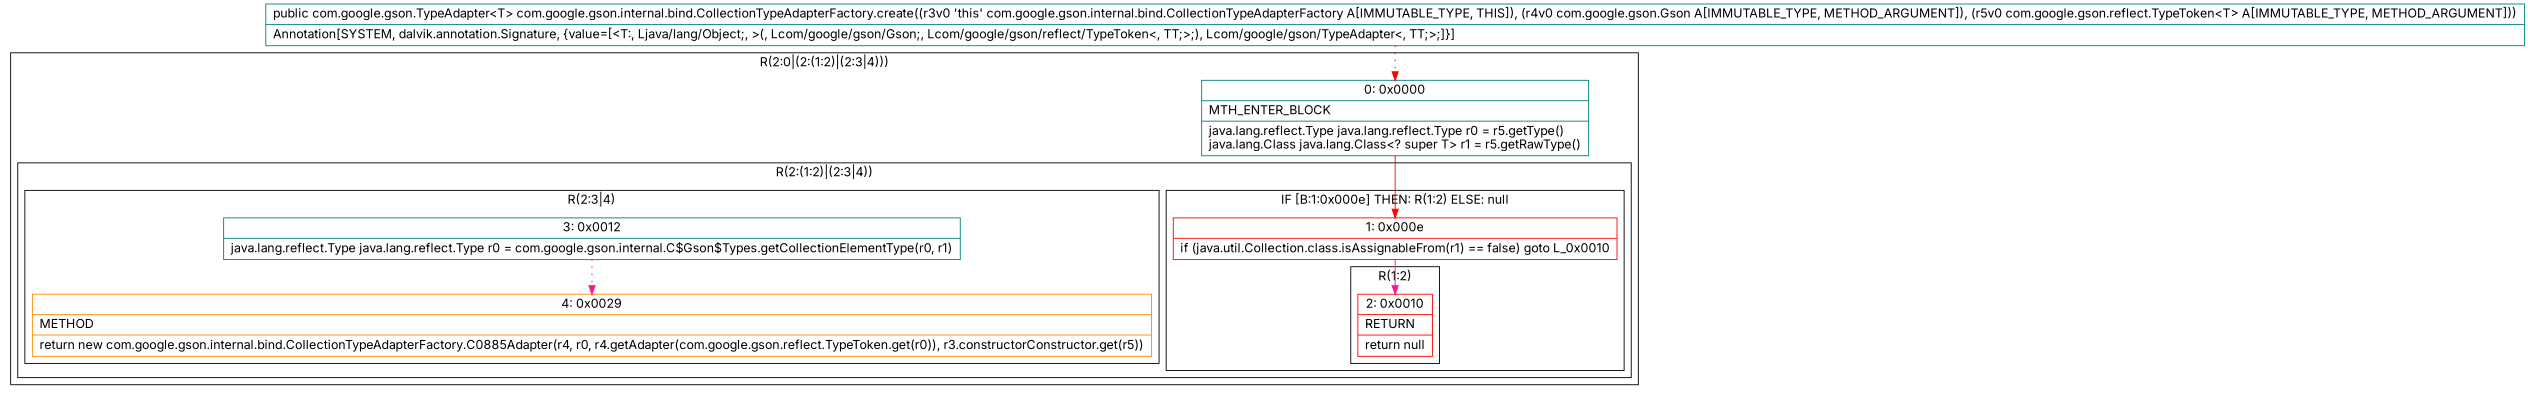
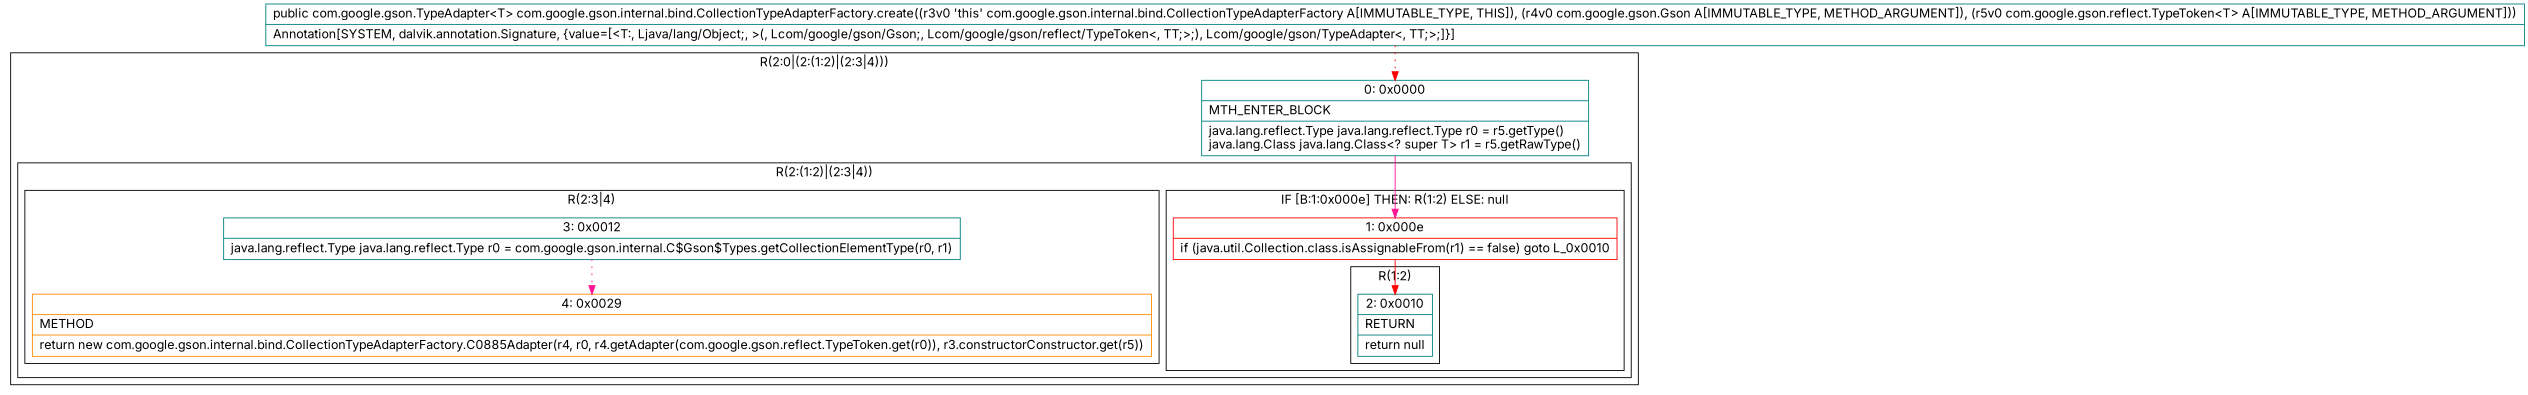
(1395, 182) -> (1395, 182)
(1395, 272) -> (1395, 272)
(1395, 325) -> (1395, 325)
